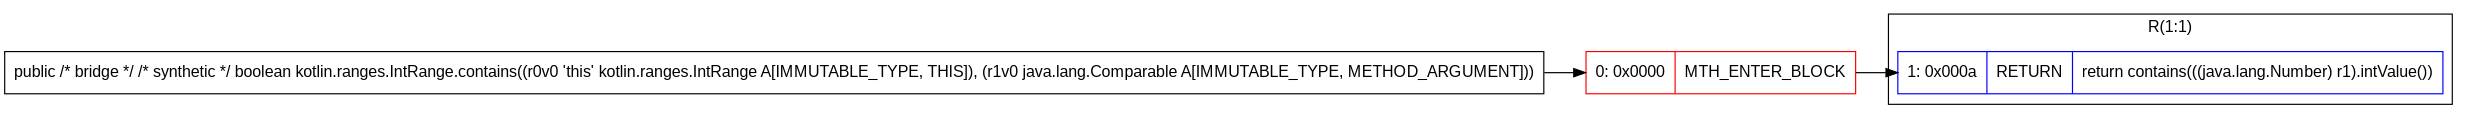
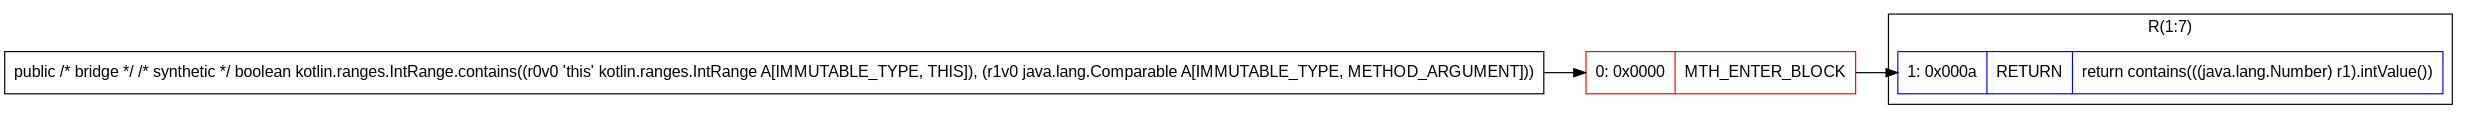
(2170, 28) -> (2170, 28)
